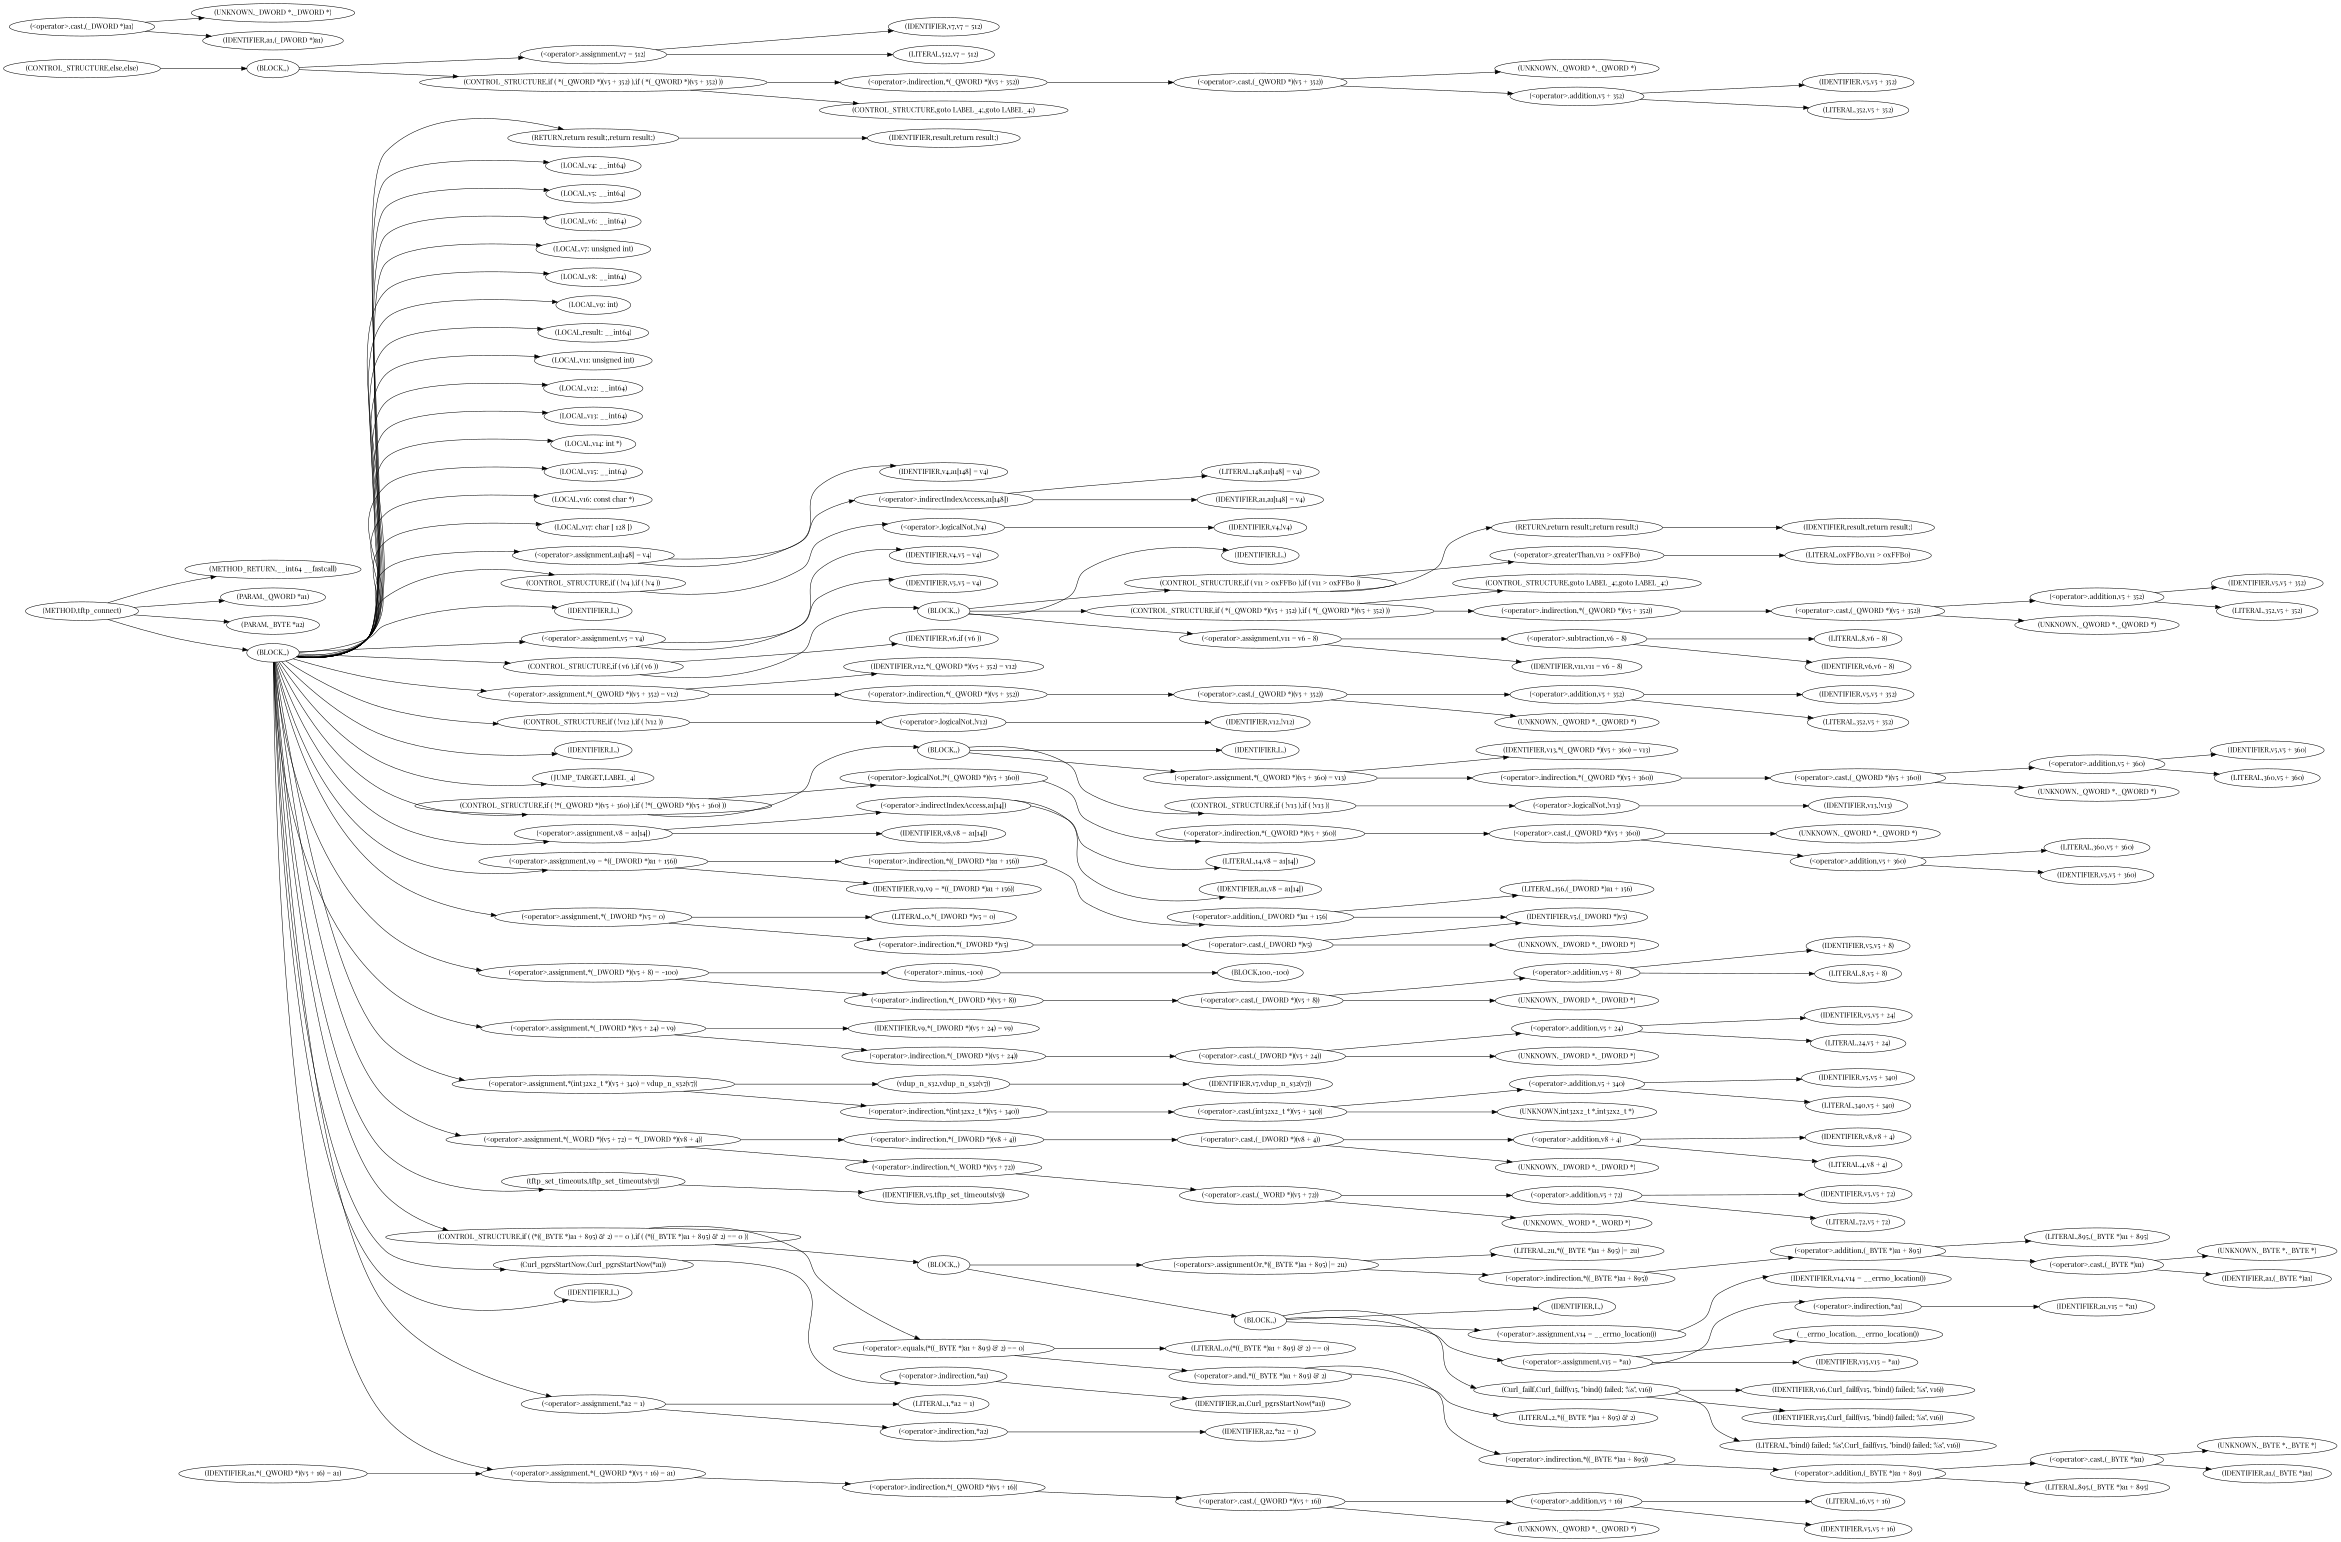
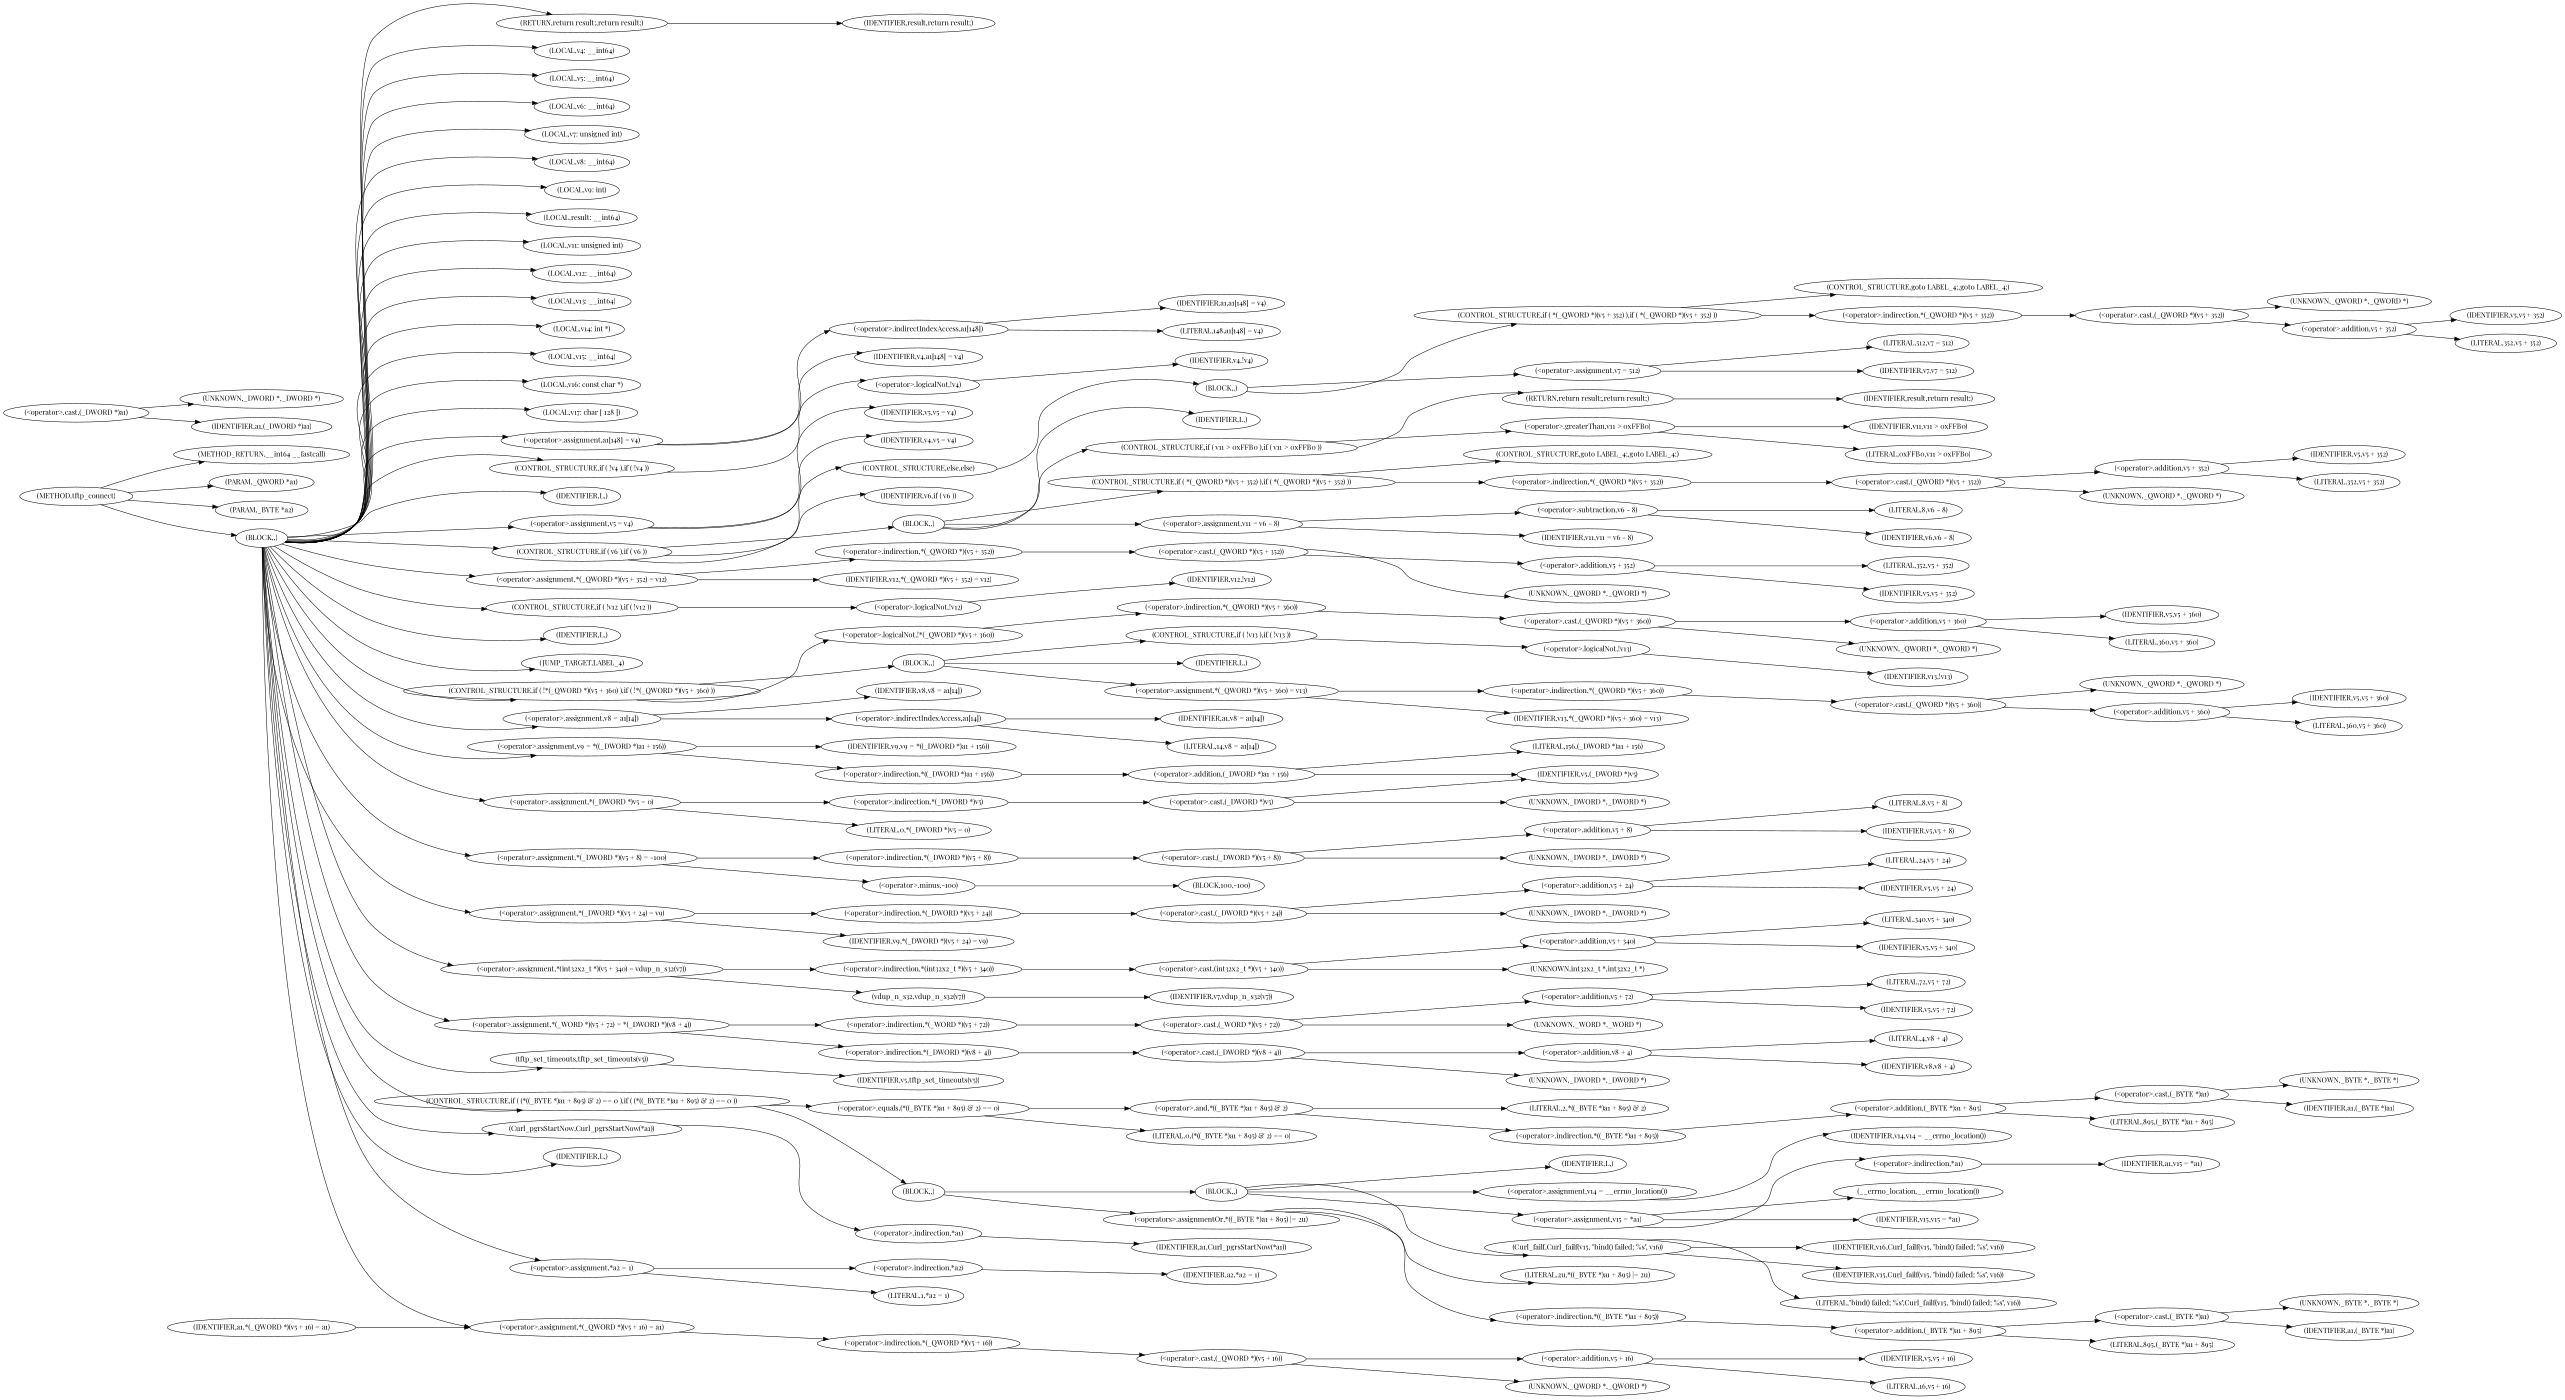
none -> (1918, 427)
none -> (747, 551)
